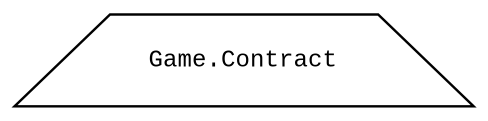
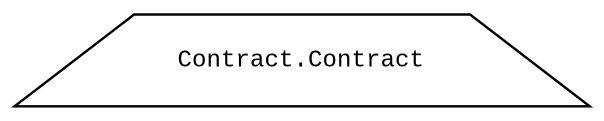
(244, 60) -> (302, 60)
